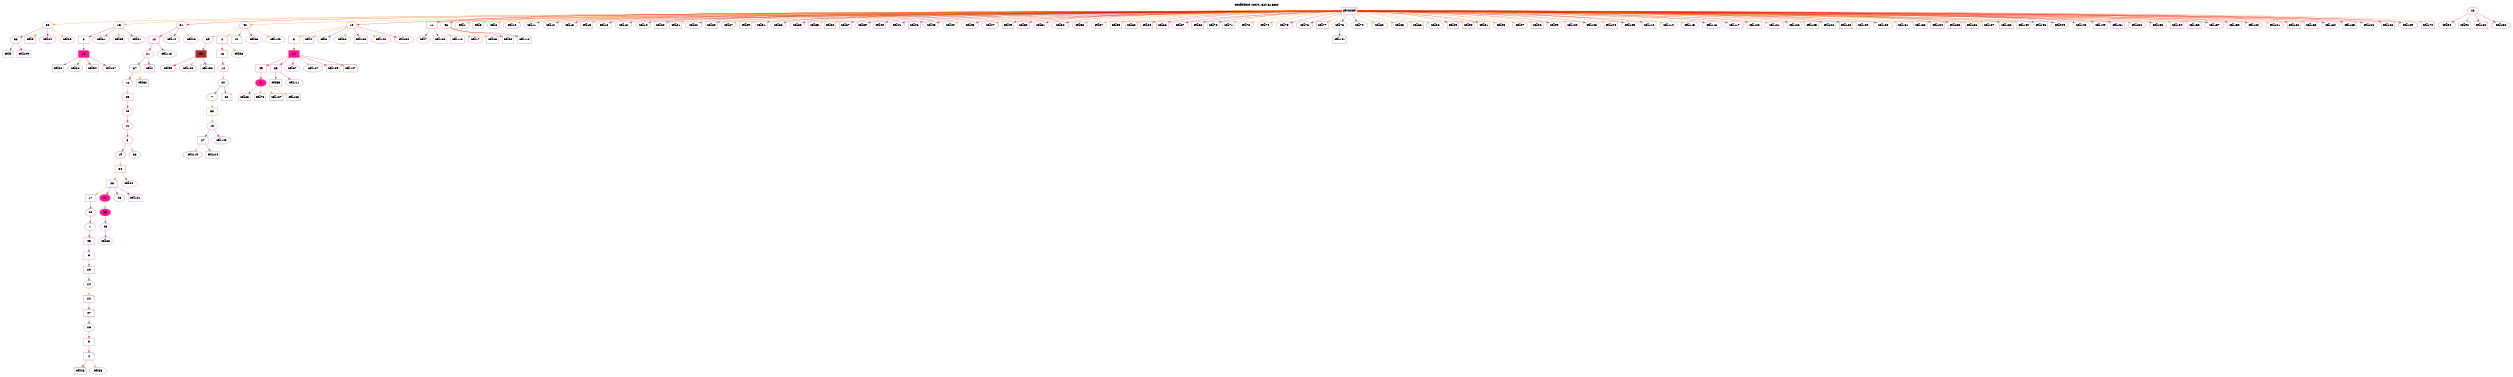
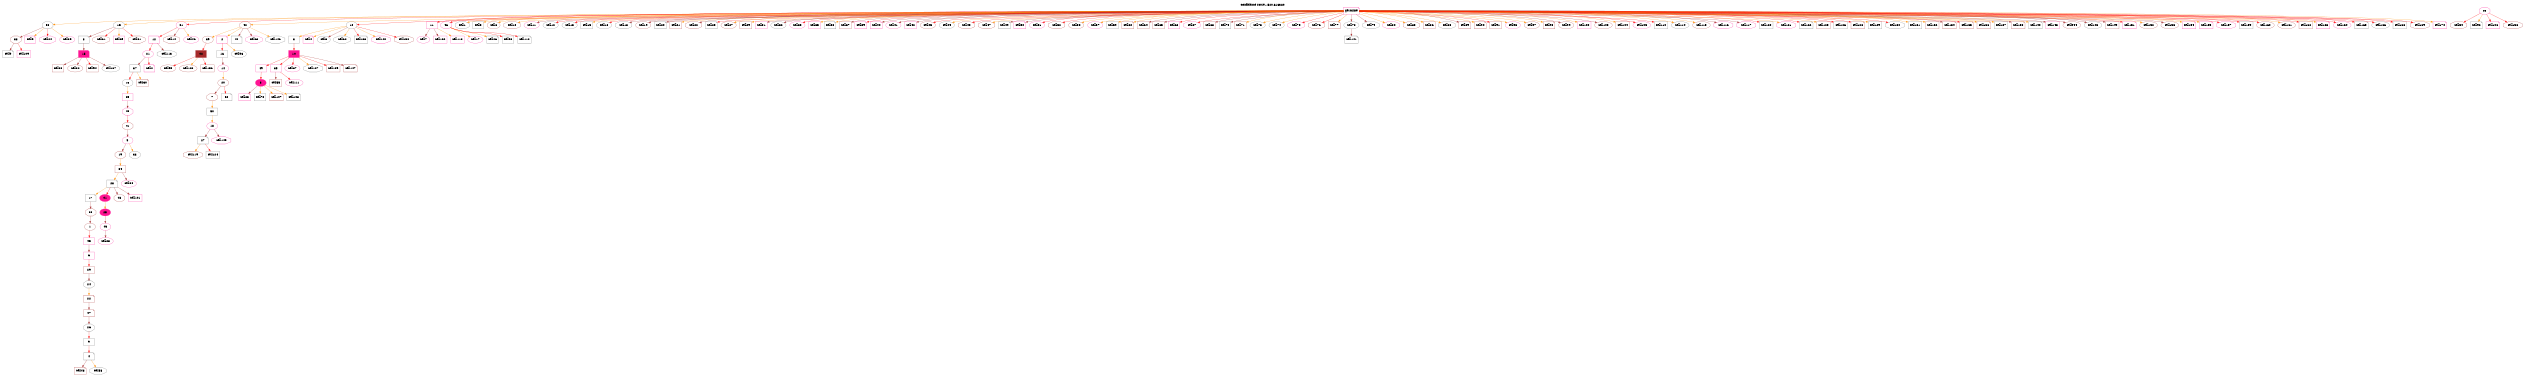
(863, 25) -> (861, 25)
none -> (1159, 25)
